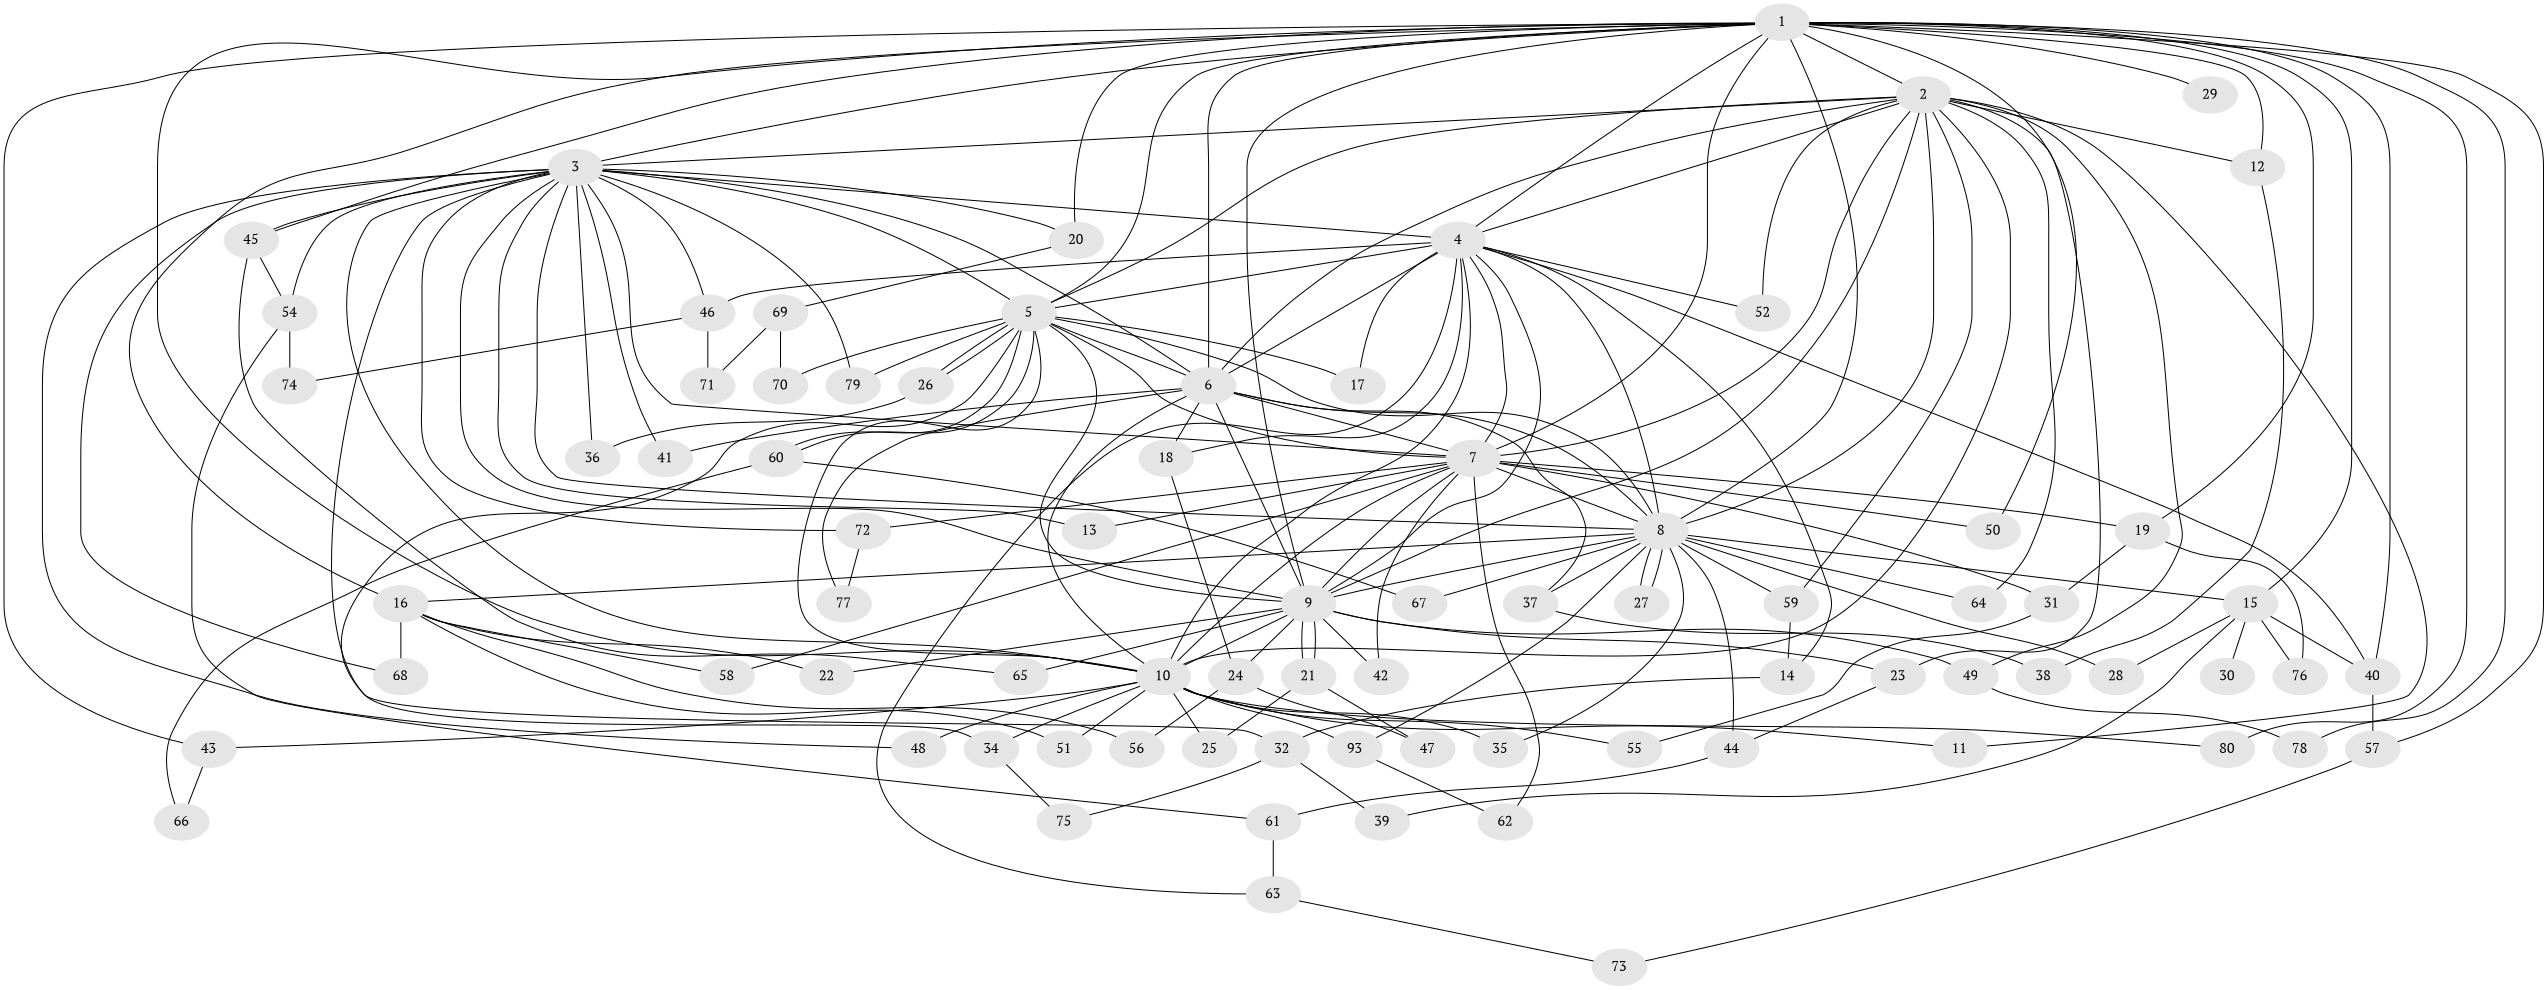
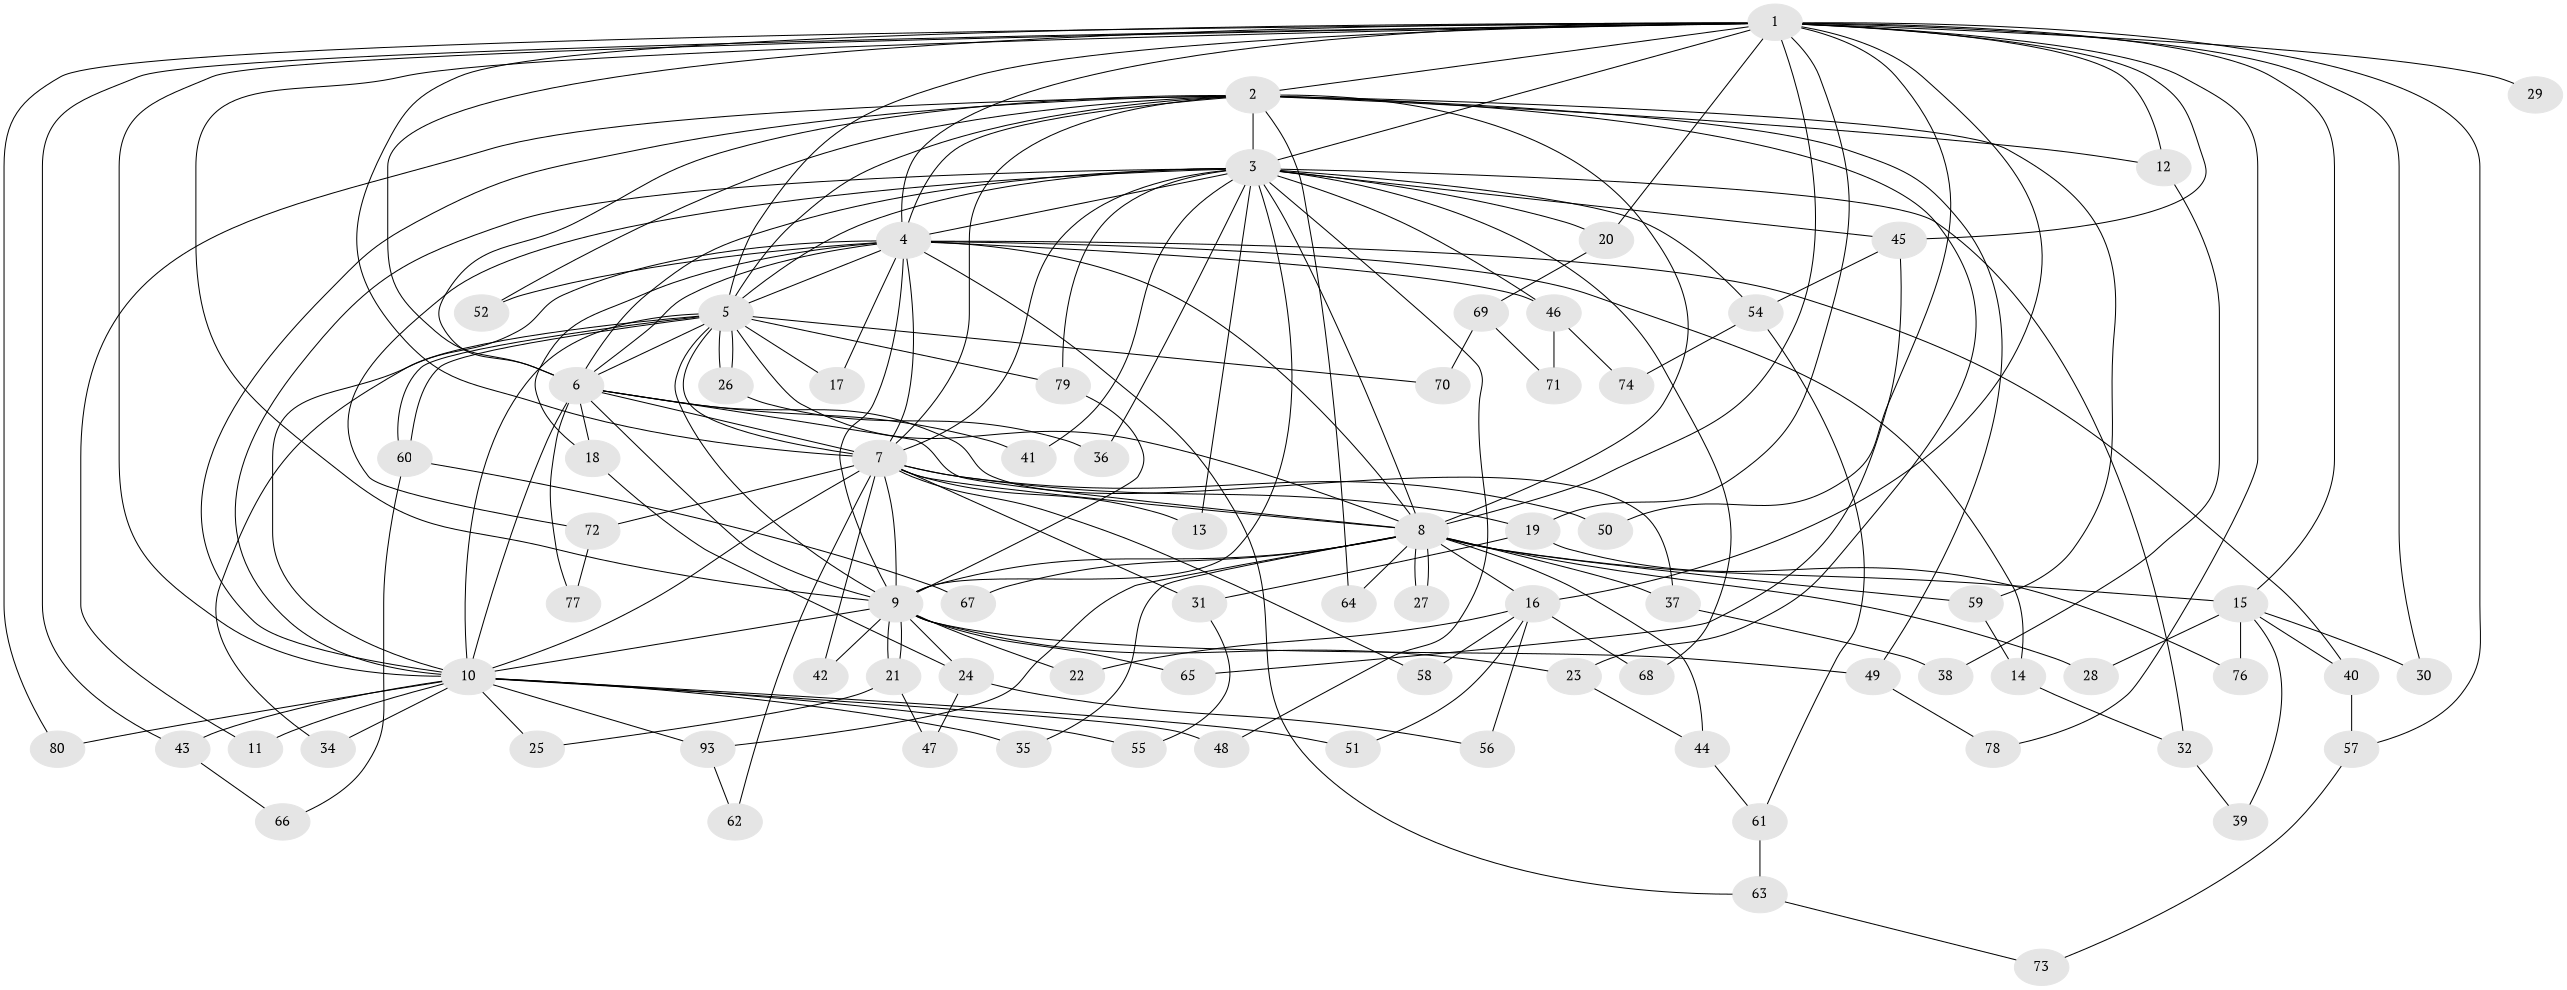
(2364, 99) -> (2363, 103)
(1706, 444) -> (1077, 512)
(1064, 822) -> none
